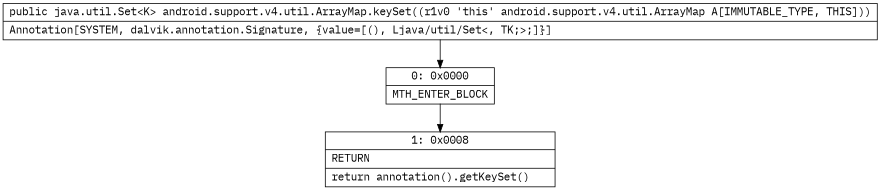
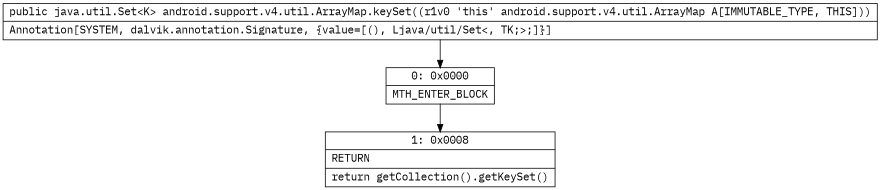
(431, 177) -> (440, 177)
